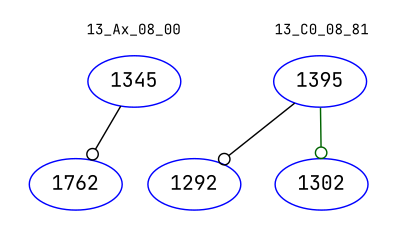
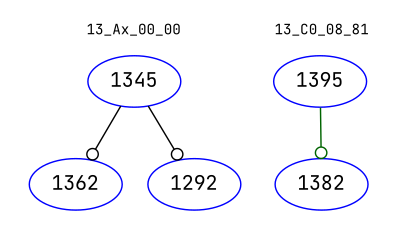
(134, 31) -> (134, 31)
(272, 121) -> (161, 128)
(76, 184) -> (76, 184)
(322, 184) -> (322, 184)
